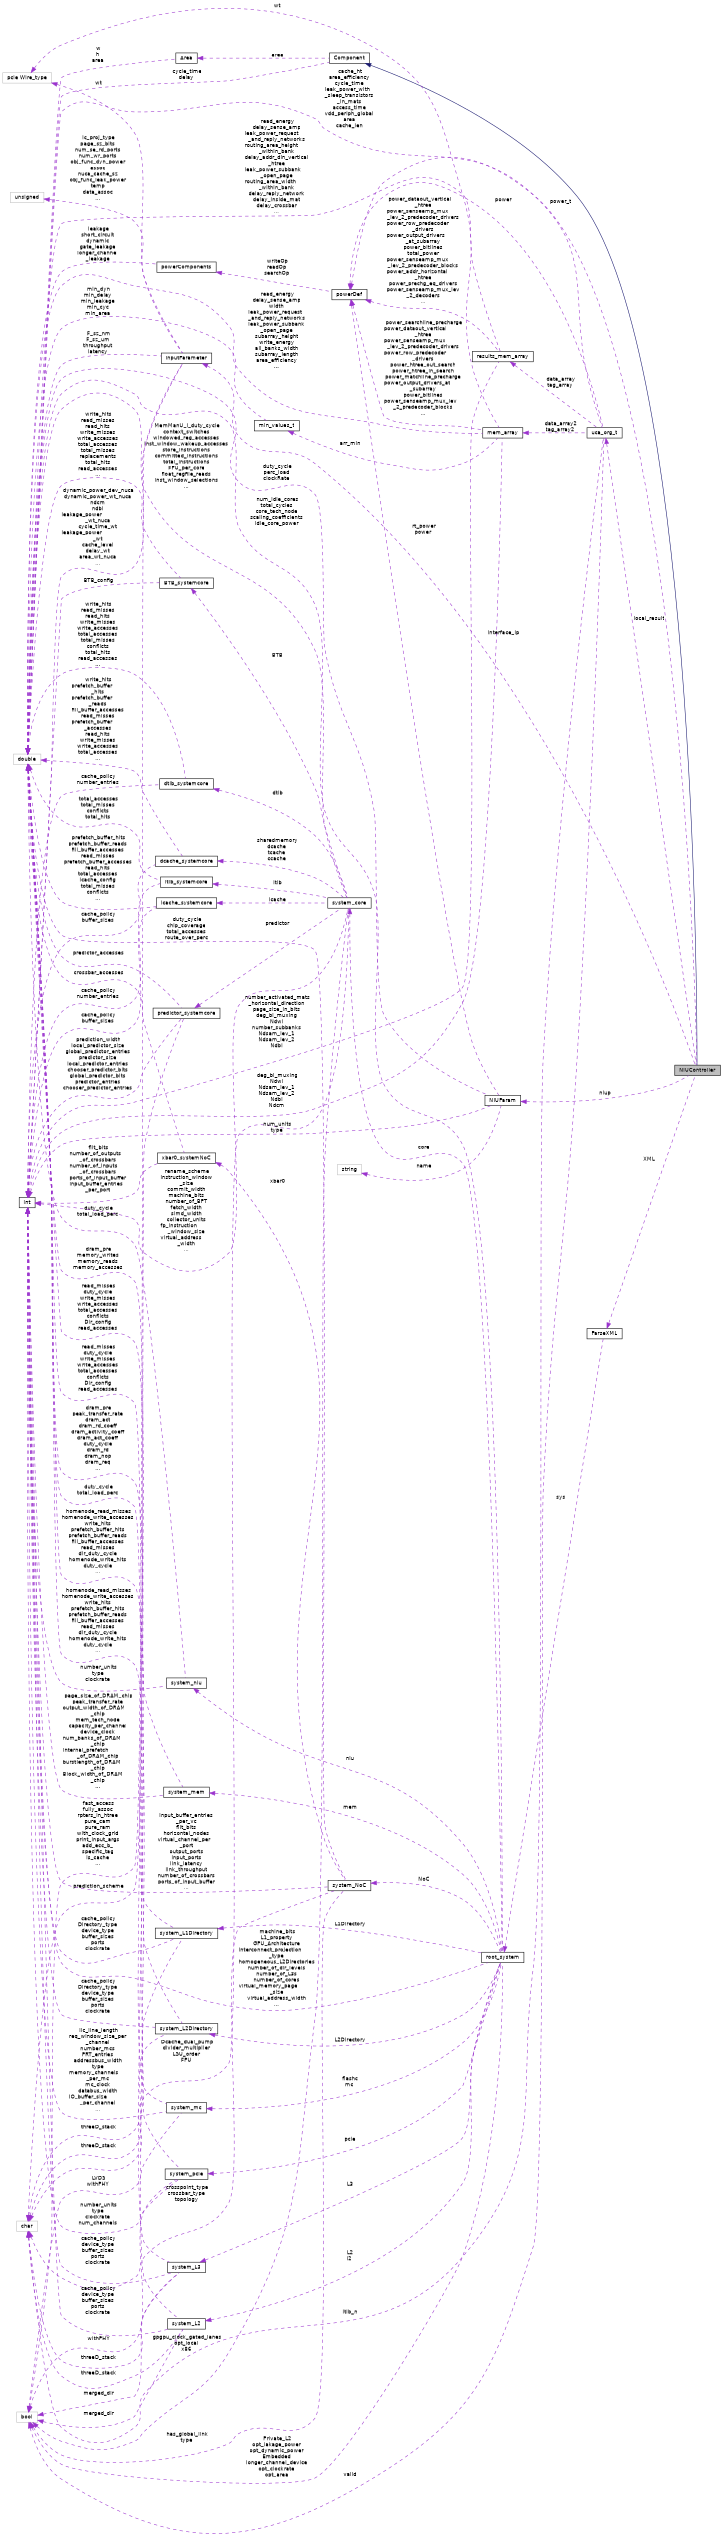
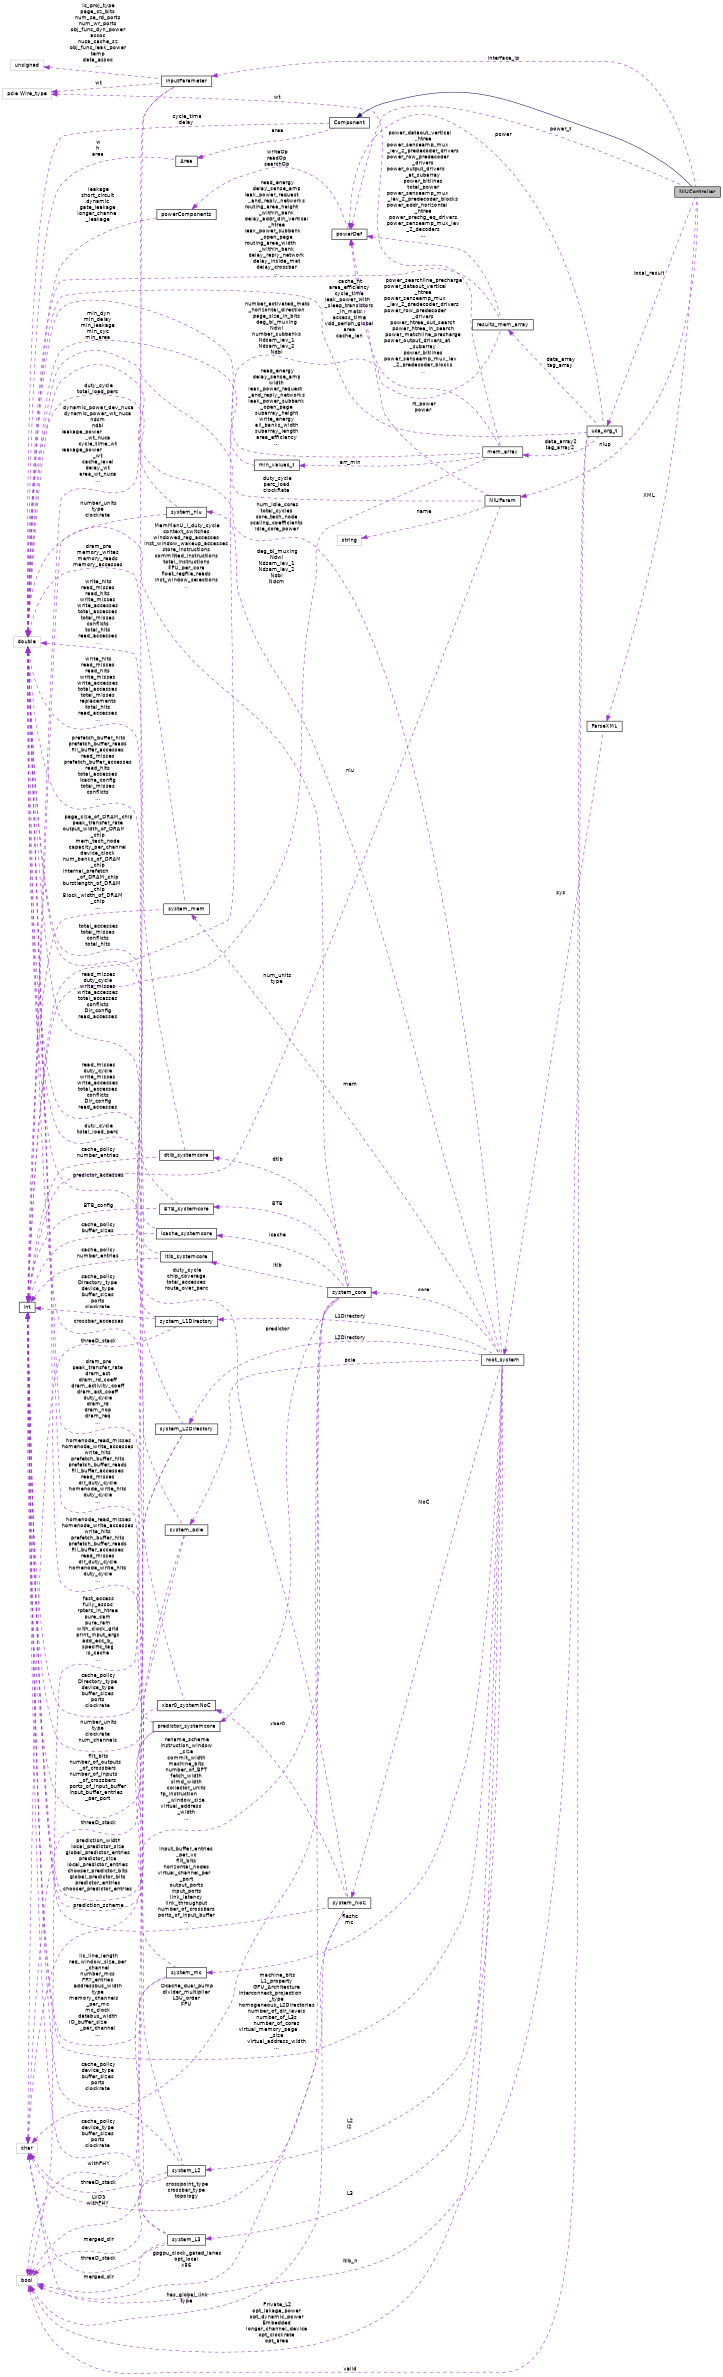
(53, 384) -> none
(187, 861) -> none
